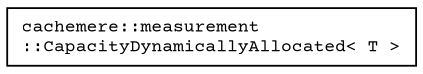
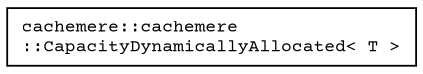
(212, 37) -> (212, 37)
